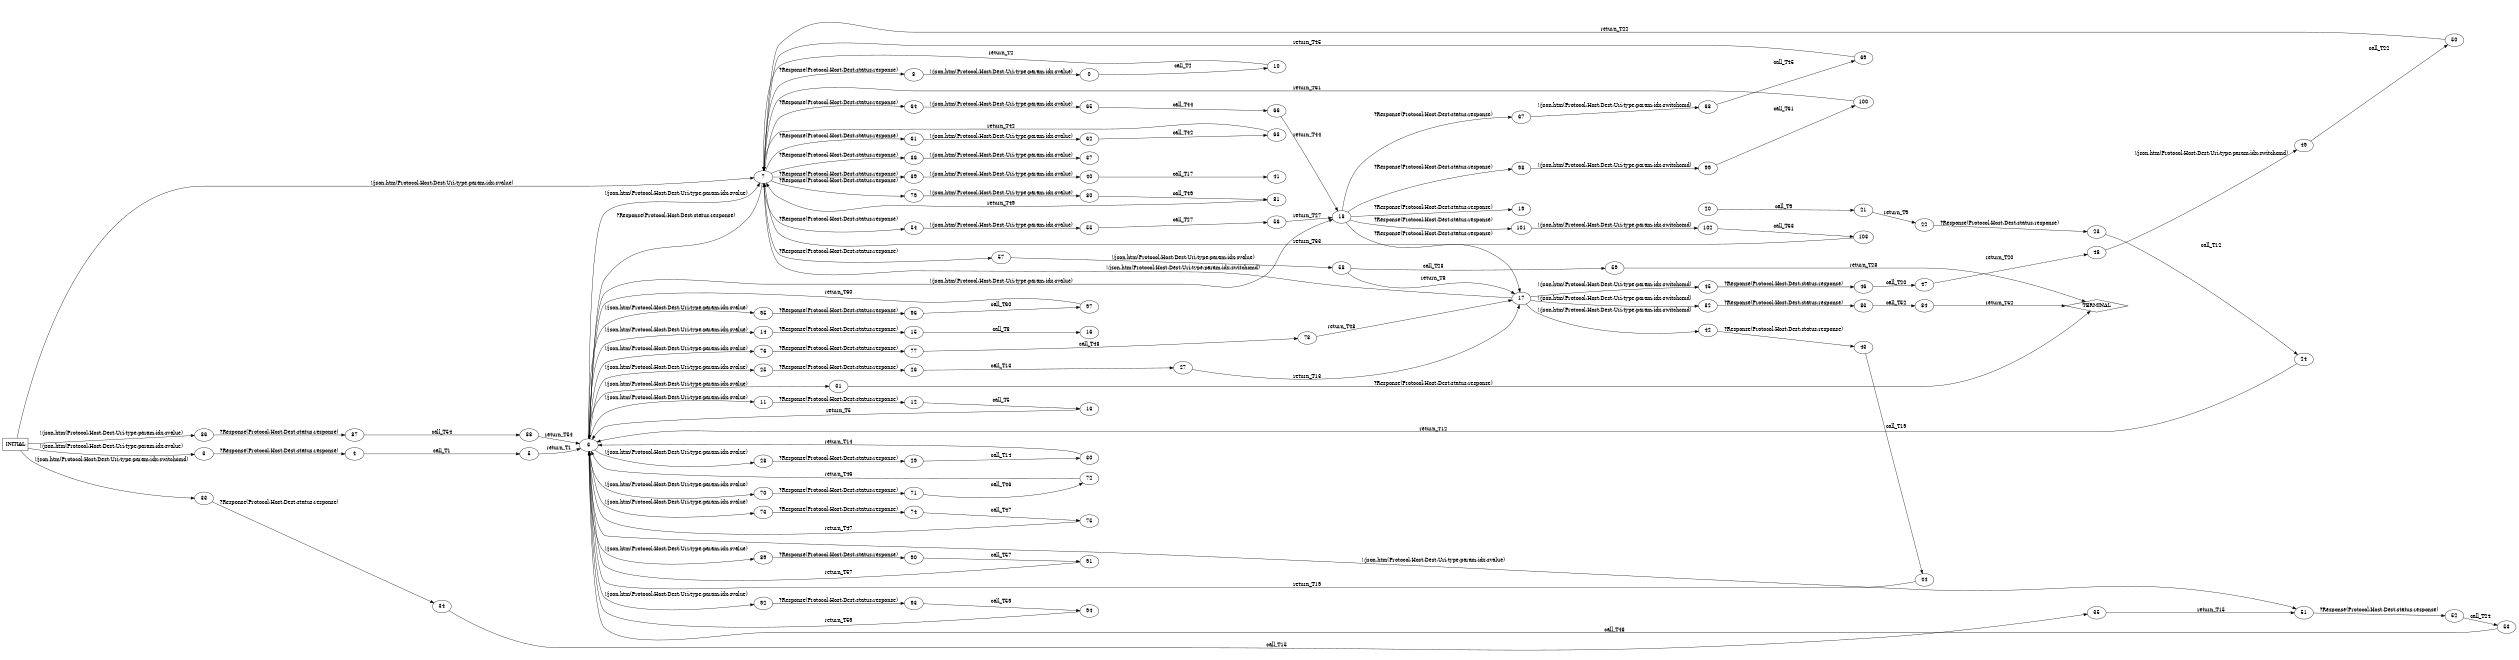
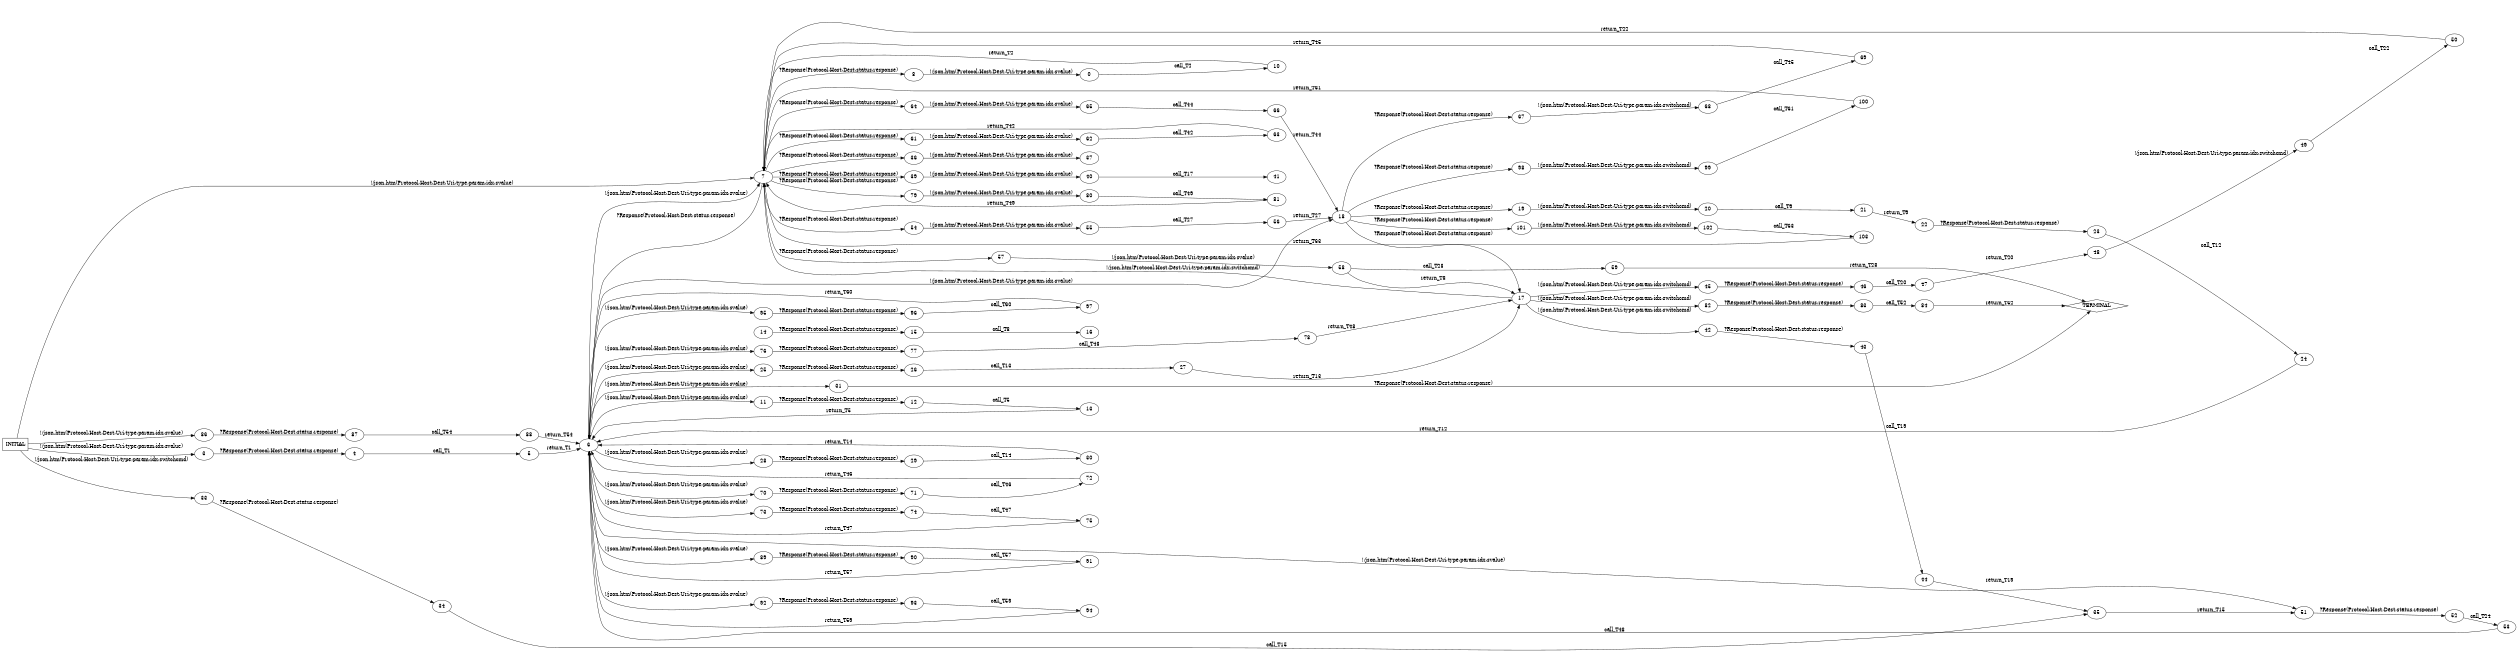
none -> (1613, 209)
(629, 339) -> none
(1196, 587) -> (2009, 596)
